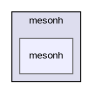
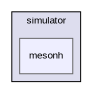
(46, 21) -> (46, 21)
